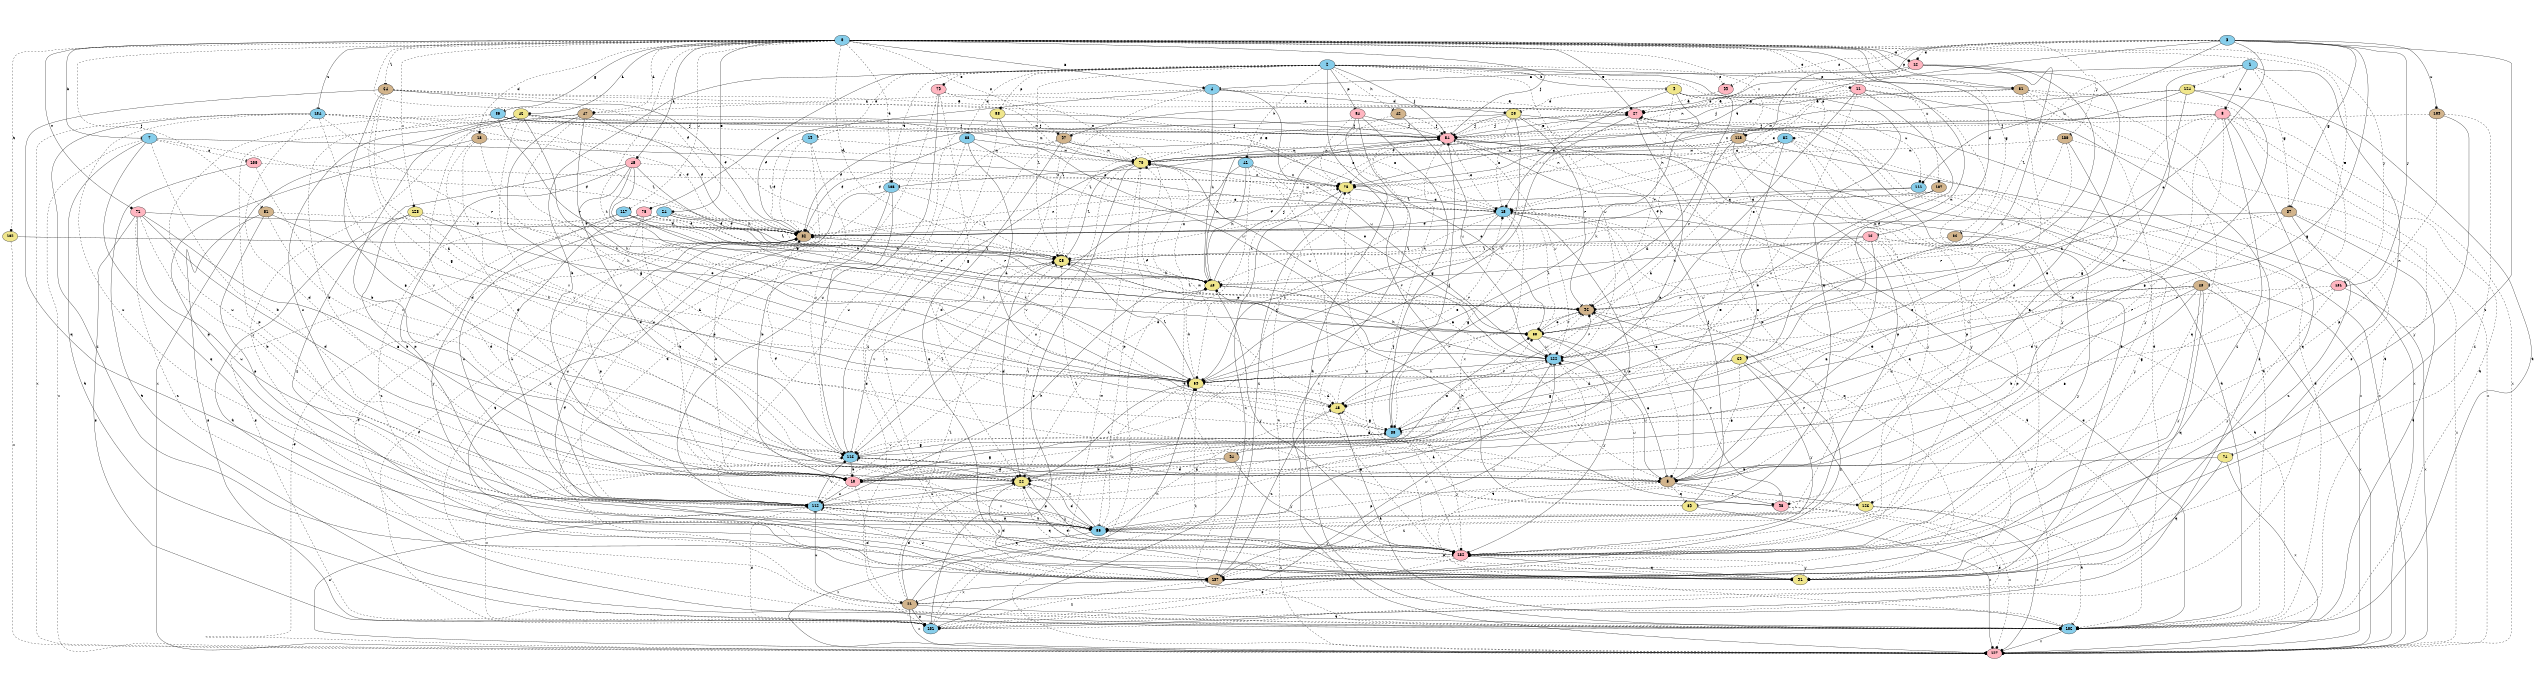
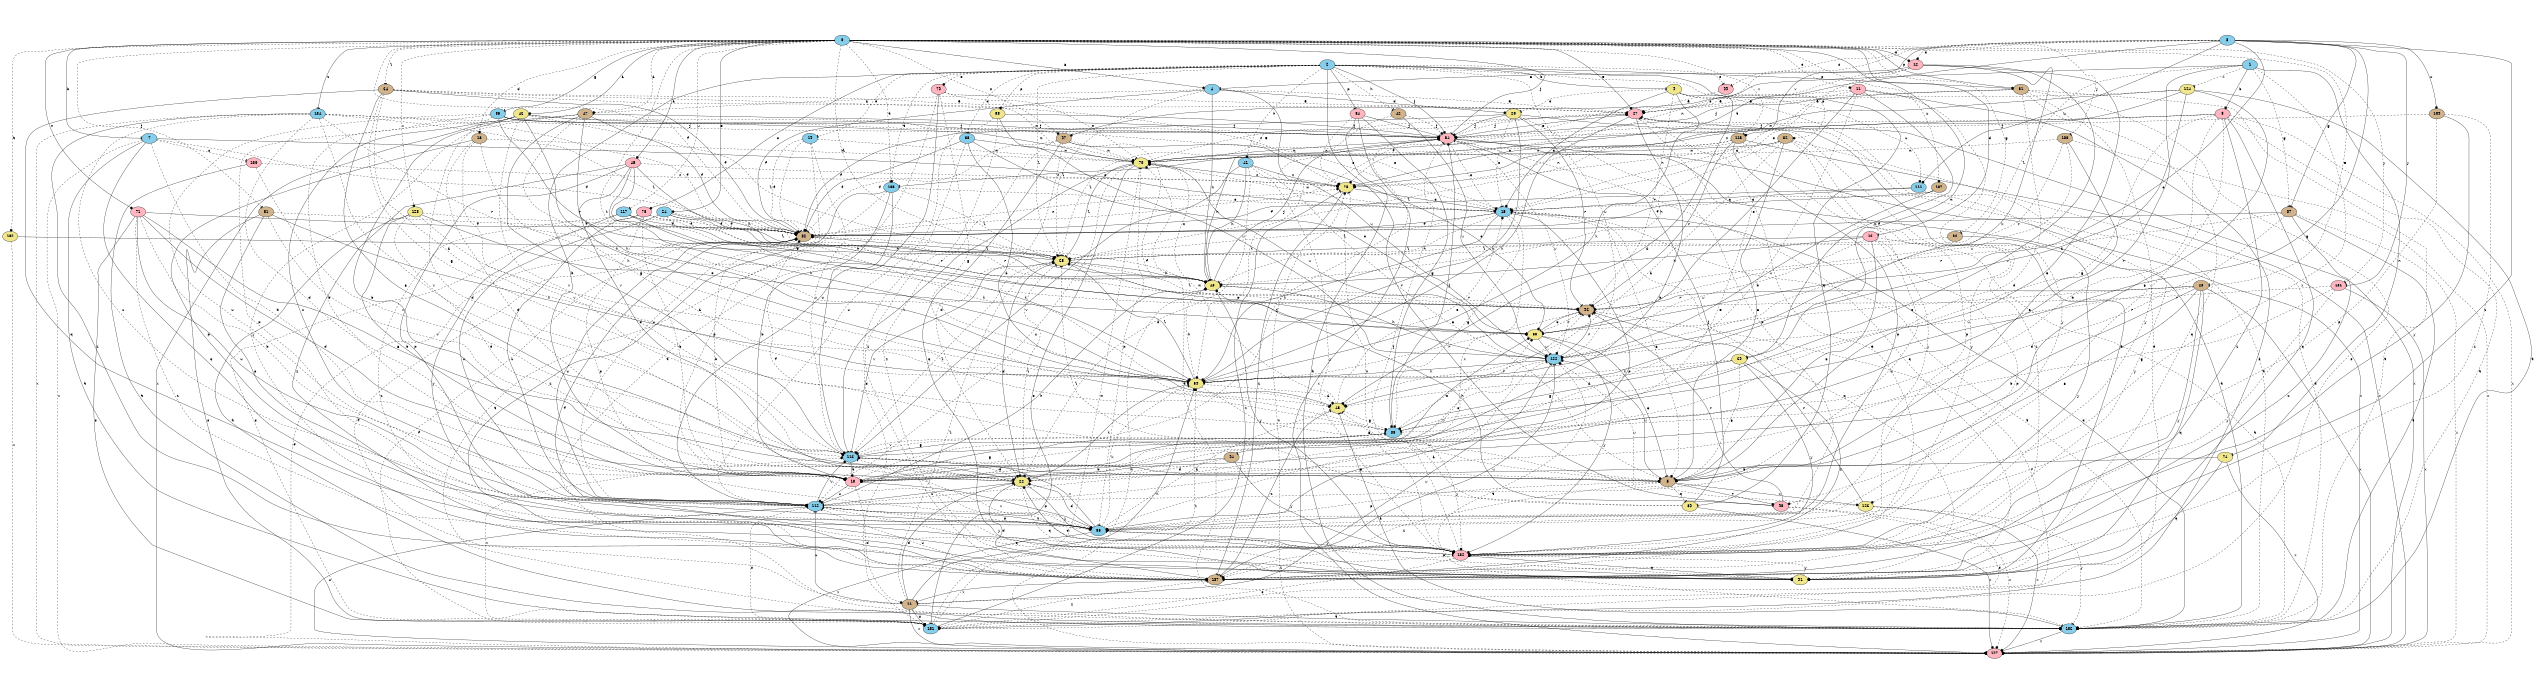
(1785, 138) -> (1785, 138)
(1547, 264) -> (1283, 236)
(2082, 568) -> (2082, 568)
